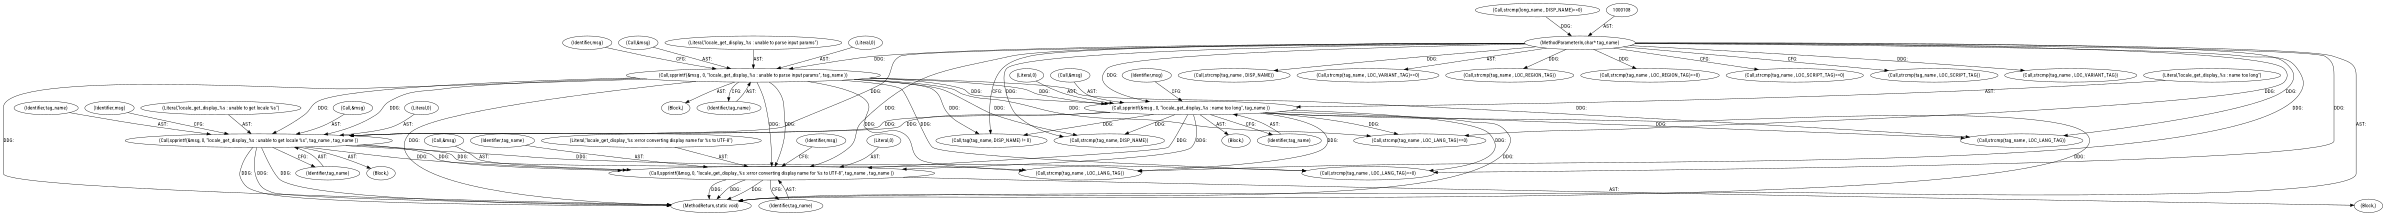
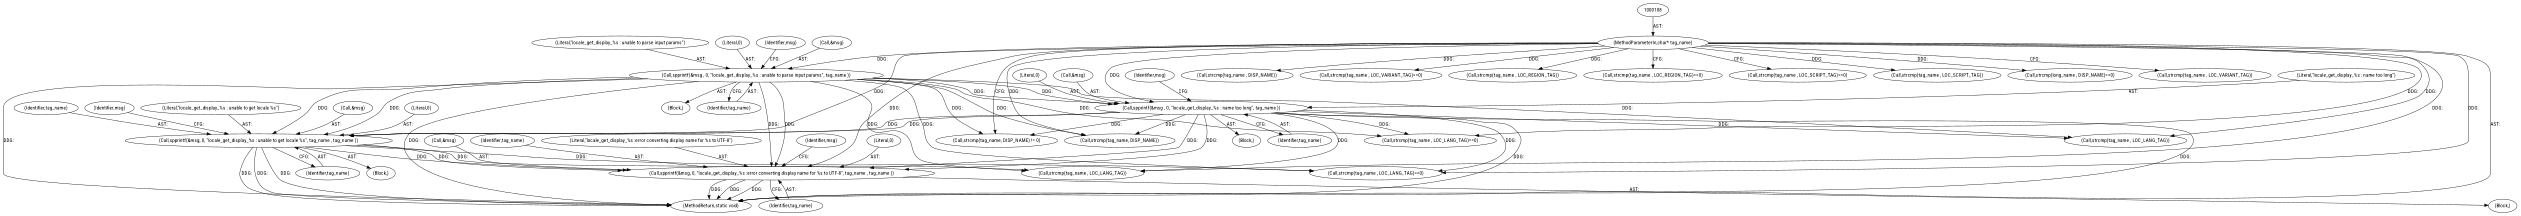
(1557, 25) -> (1862, 57)
(1492, 59) -> (1535, 59)
(1625, 59) -> (1659, 59)
(1793, 59) -> (1818, 59)
(1903, 59) -> (2036, 59)
(992, 141) -> (997, 141)
